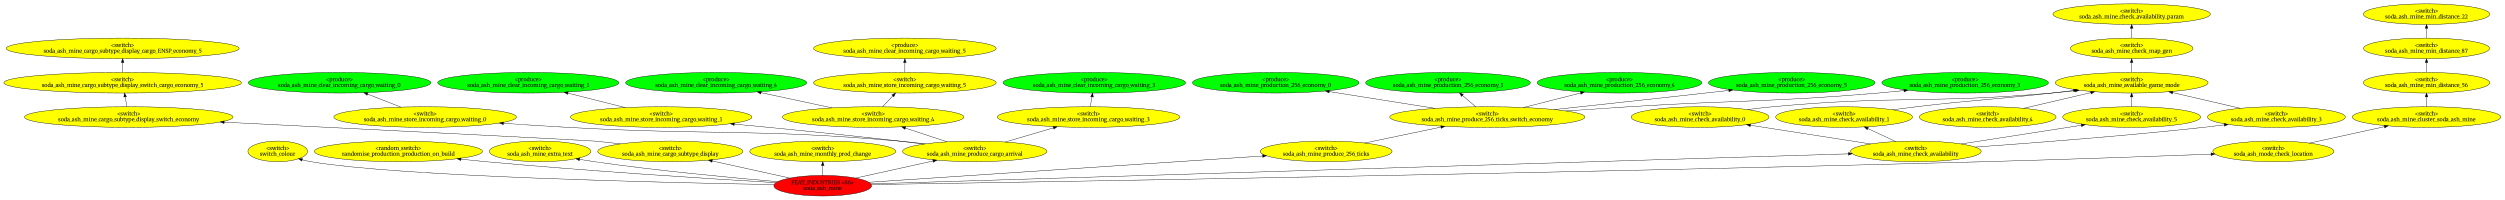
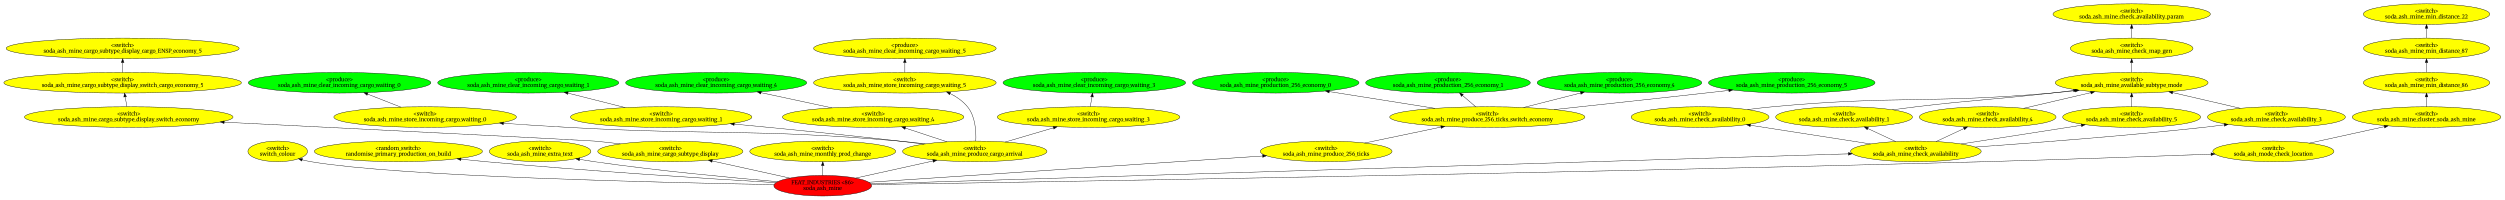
(1965, 83) -> none
(2132, 83) -> (2132, 83)
(2427, 83) -> (2427, 83)
(888, 101) -> (971, 113)
none -> (1950, 135)
(398, 151) -> (398, 151)
